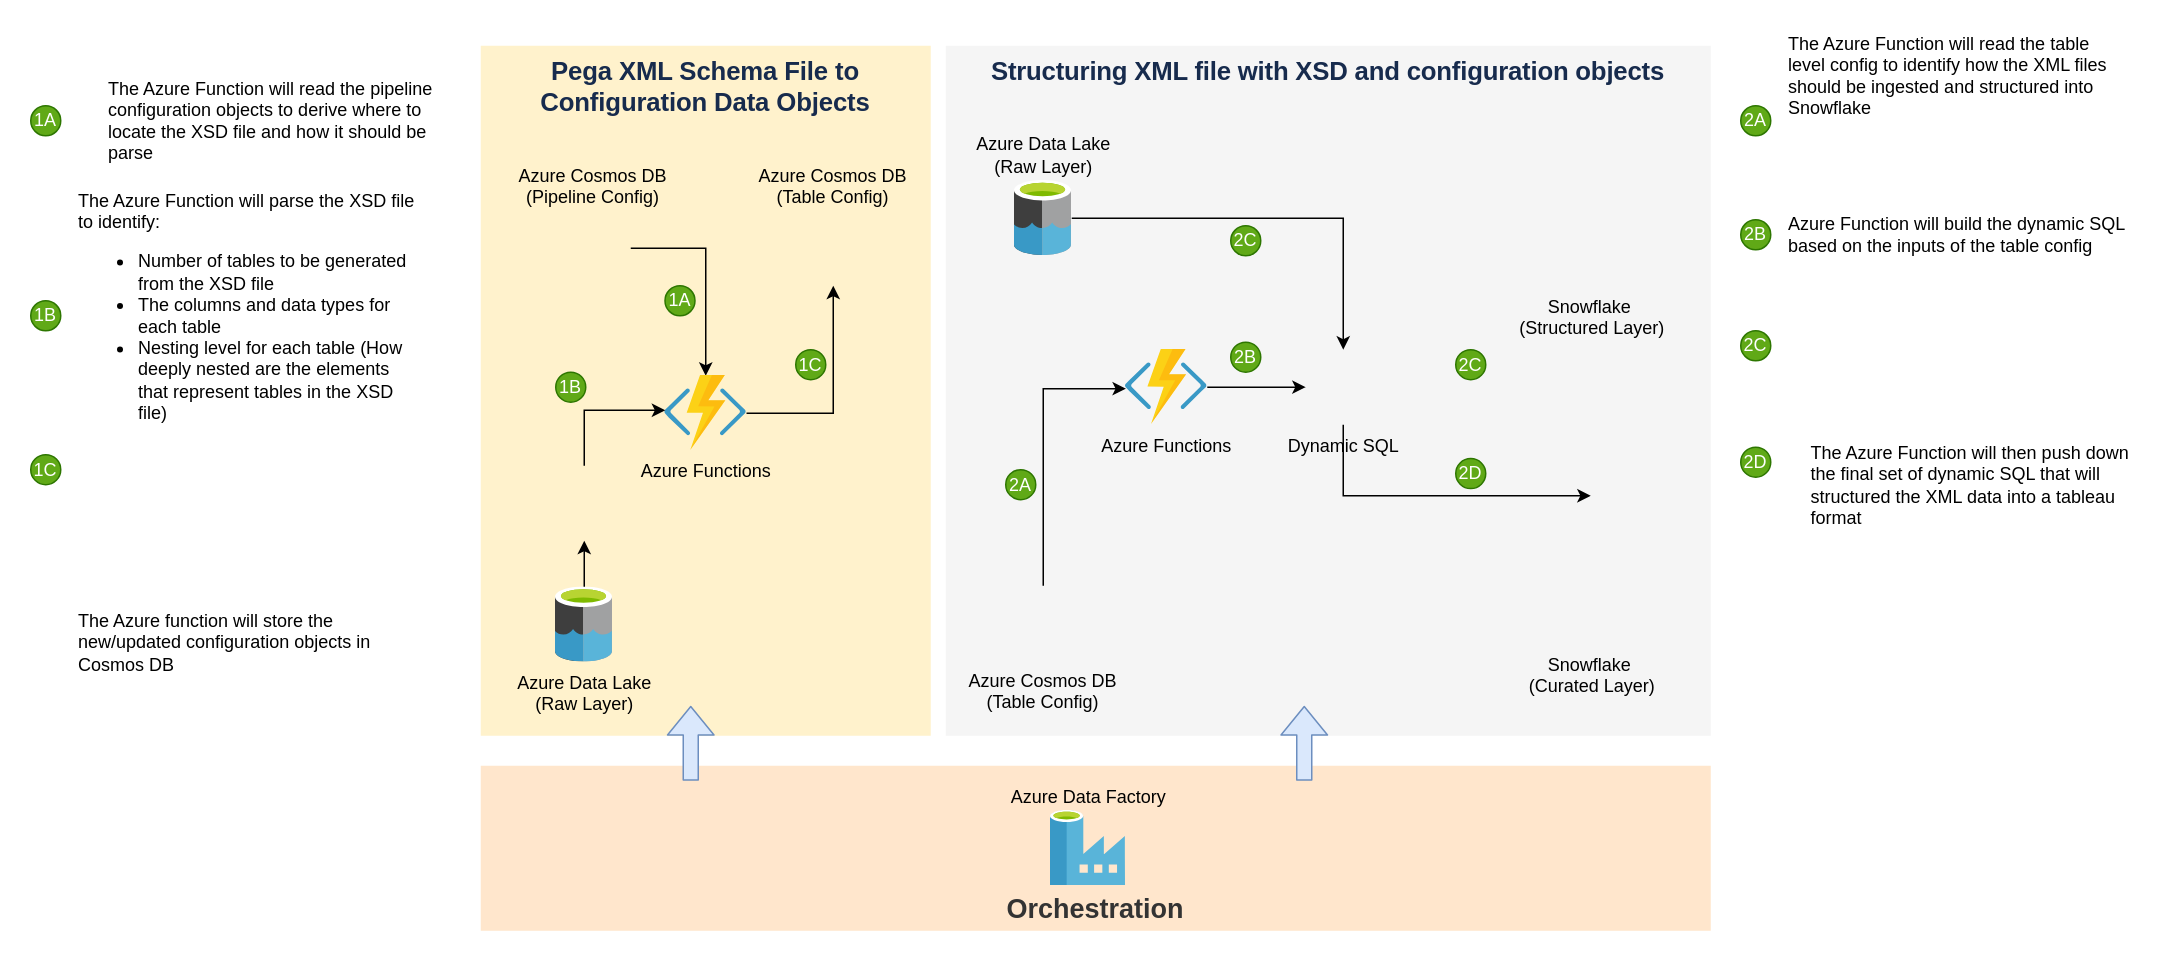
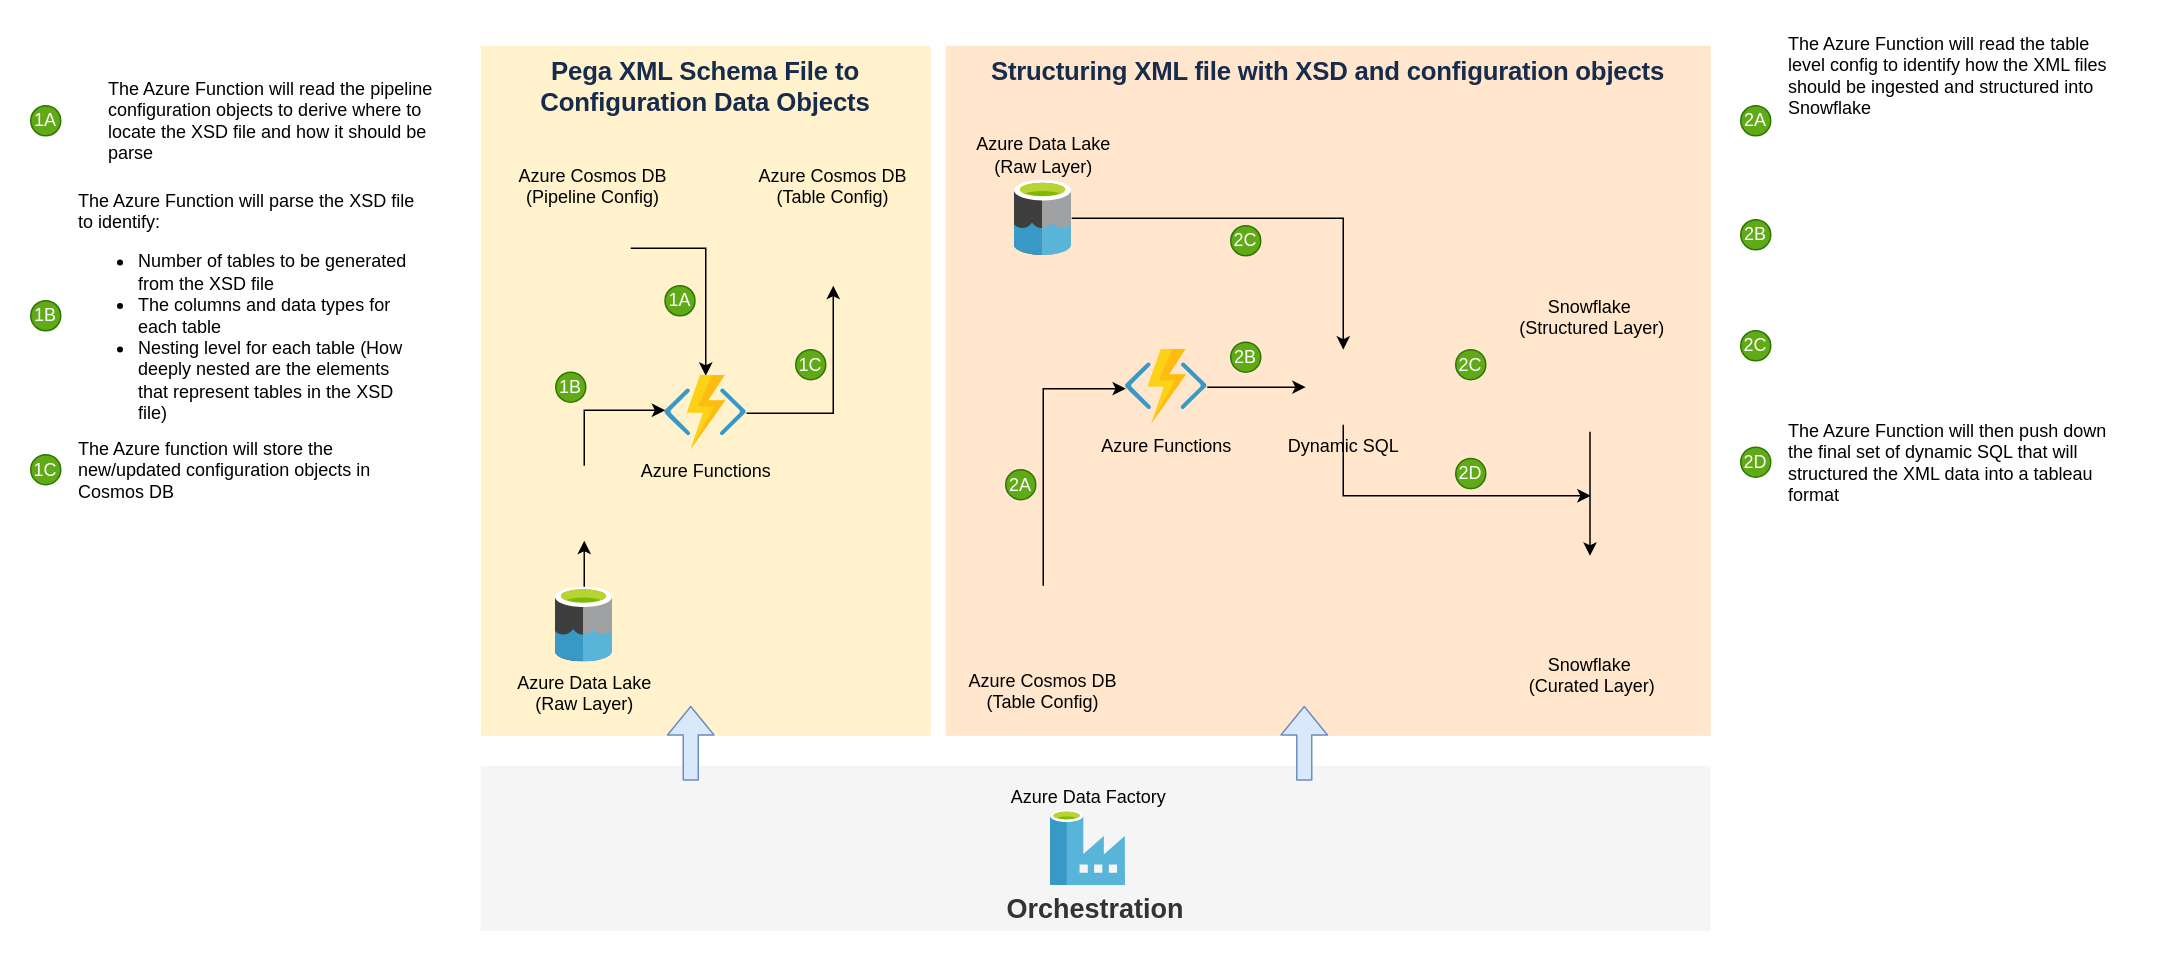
(1328, 67) -> (1328, 67)
(1958, 235) -> none
(1981, 485) -> (1958, 462)
none -> (1590, 489)
(248, 642) -> (248, 470)
(1096, 915) -> (1096, 915)
